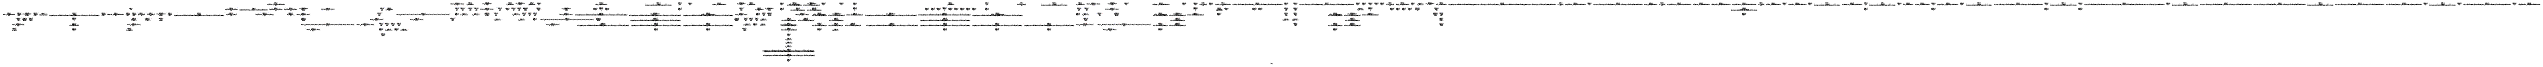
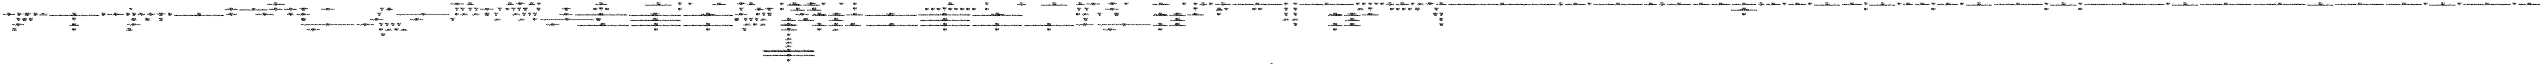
(487, 4) -> none
